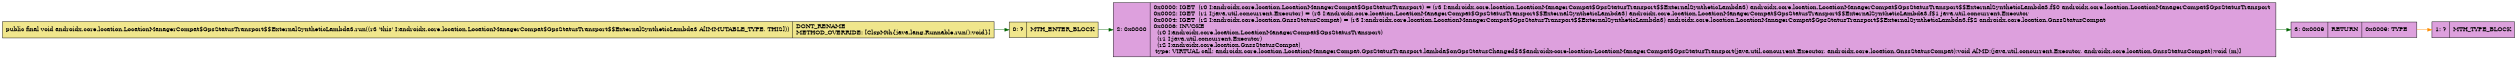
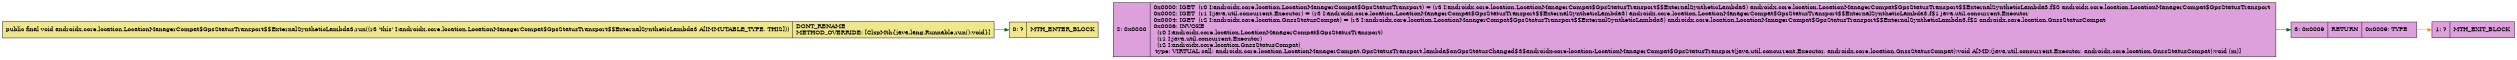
(1104, 30) -> none
(2482, 30) -> (2482, 30)
